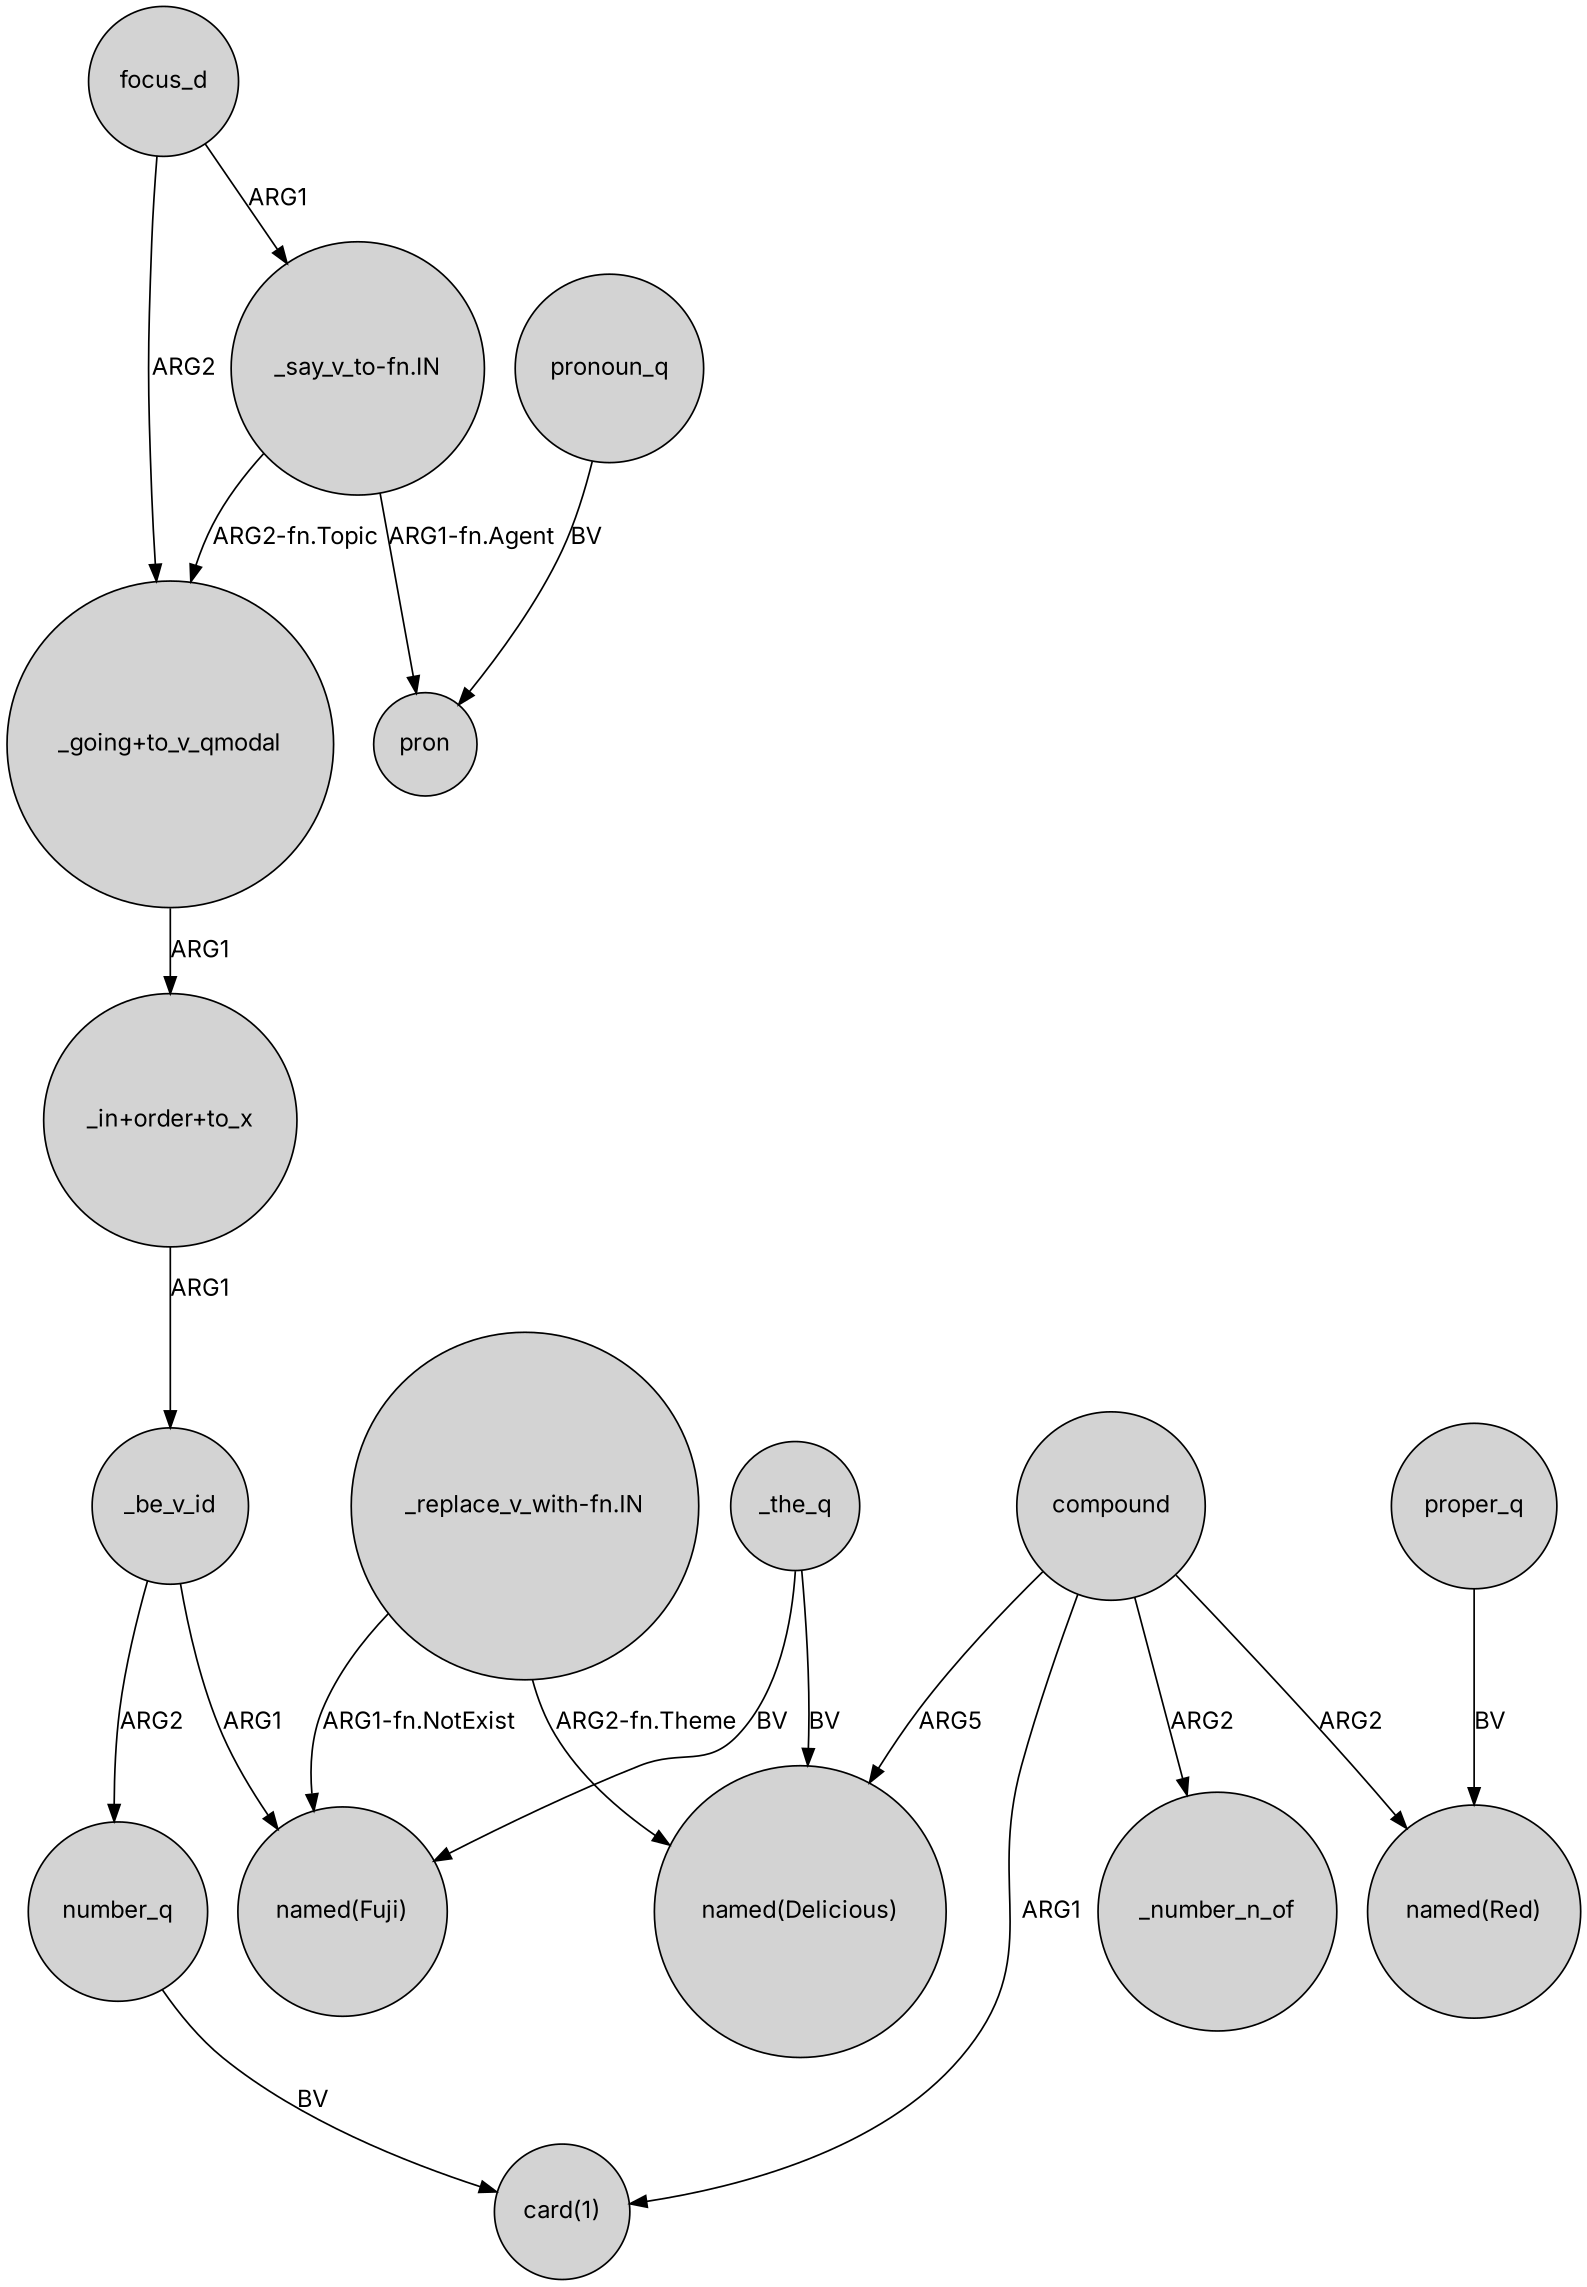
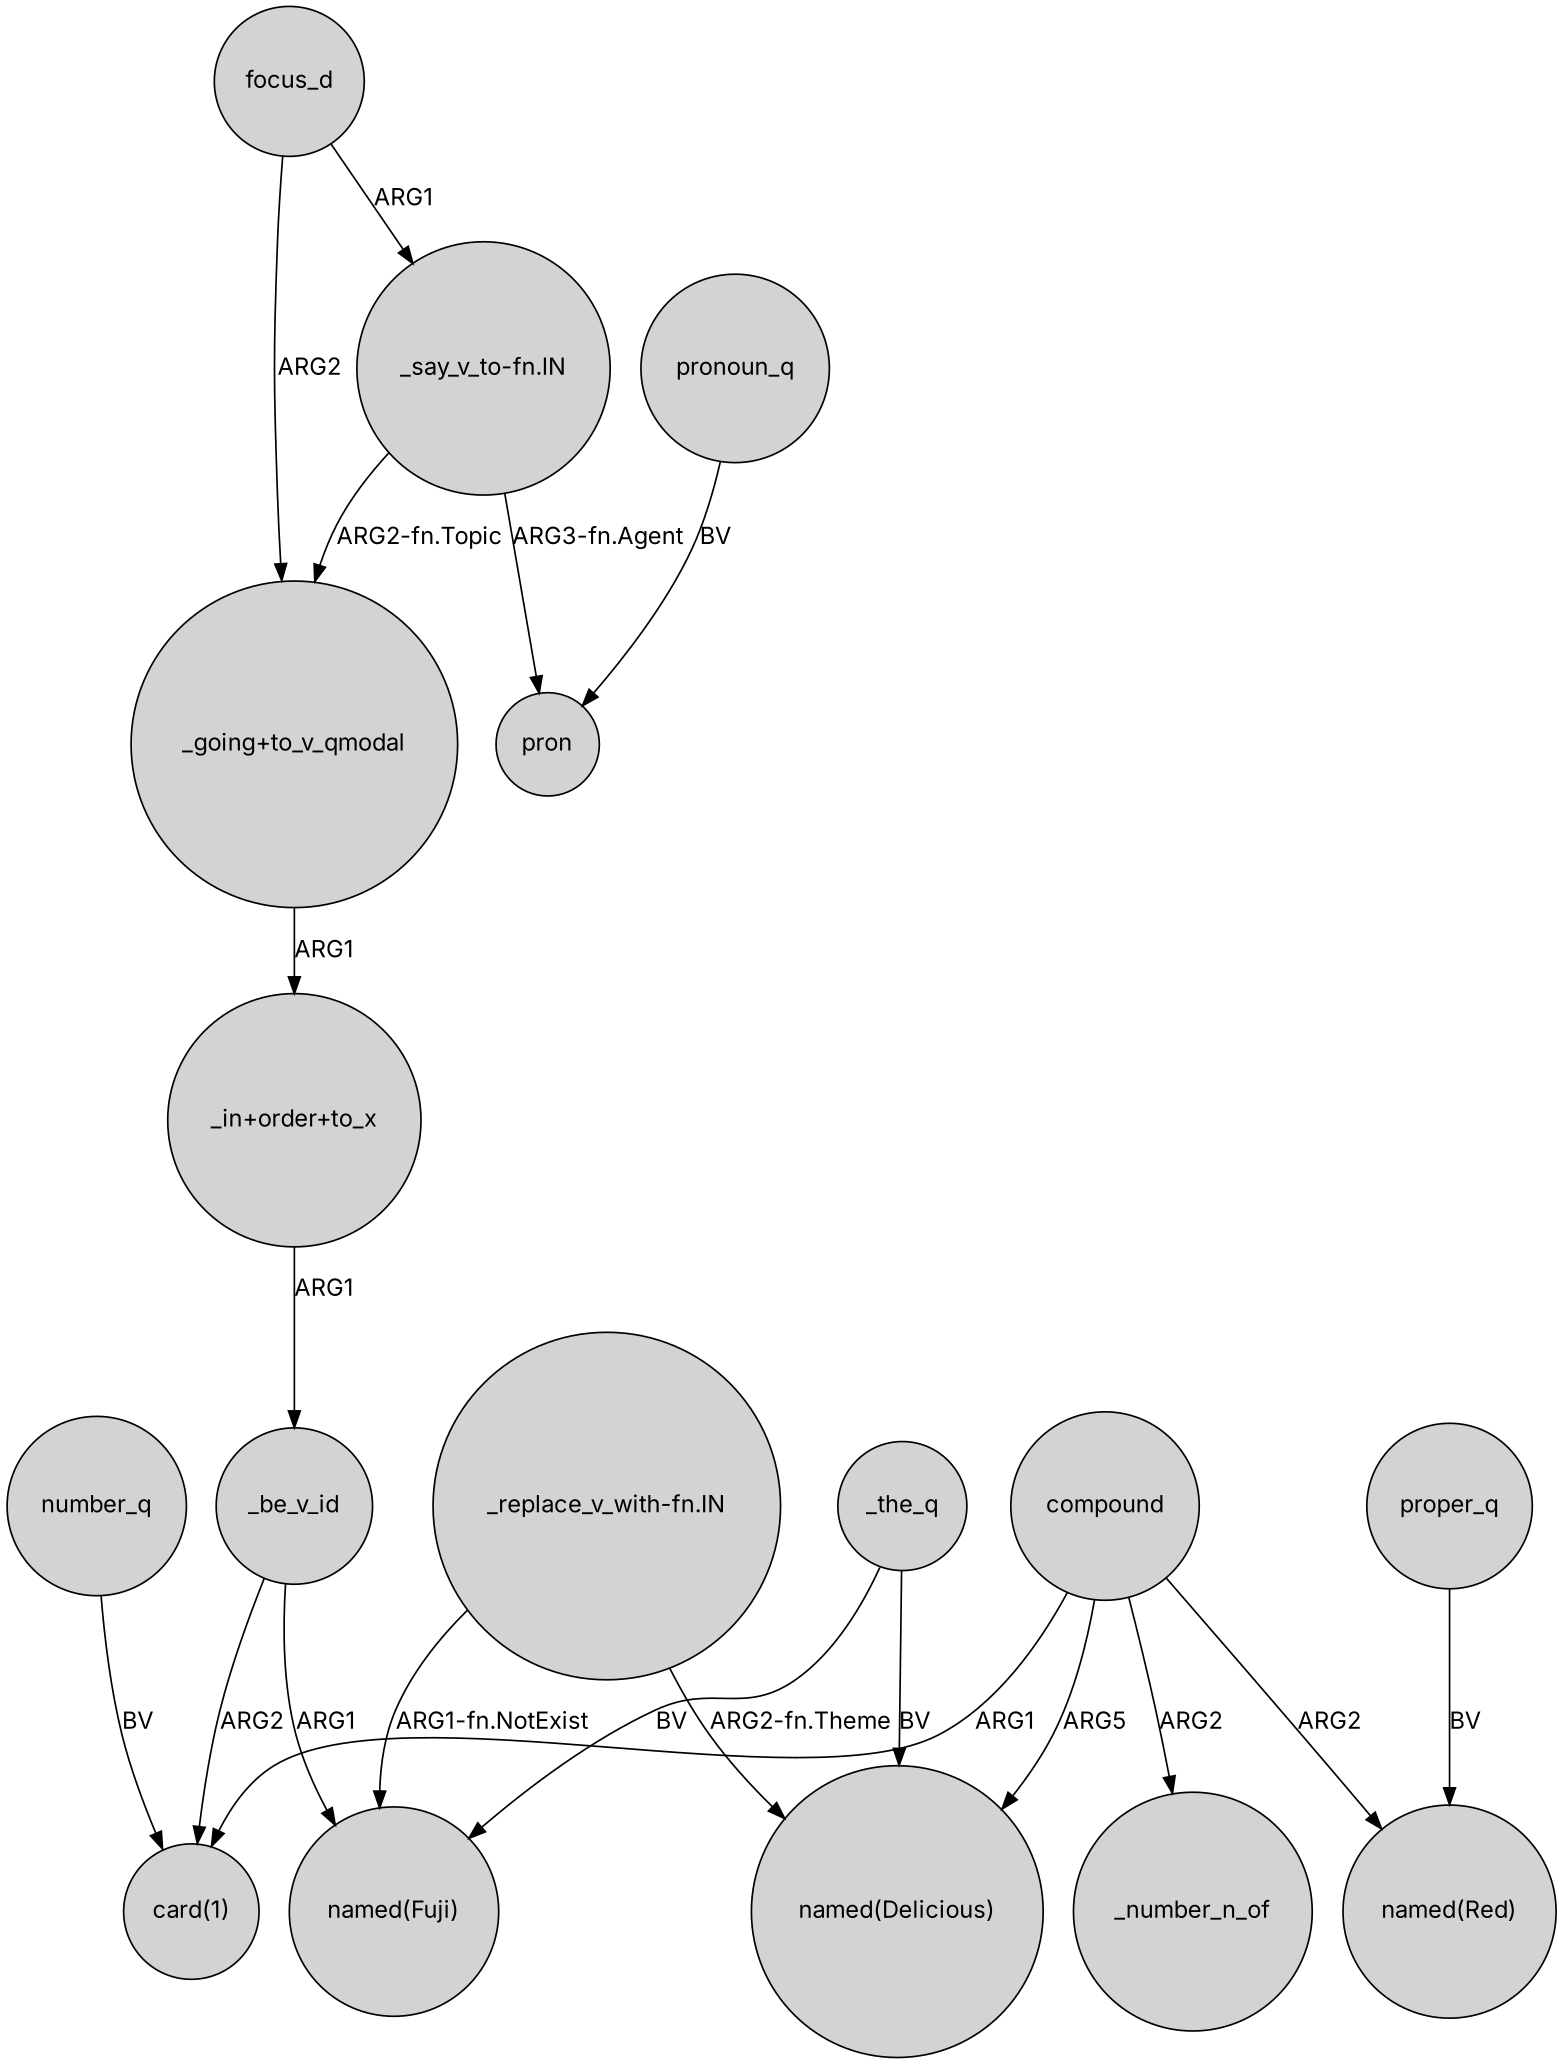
(472, 538) -> (598, 538)
(122, 1691) -> (223, 1700)
